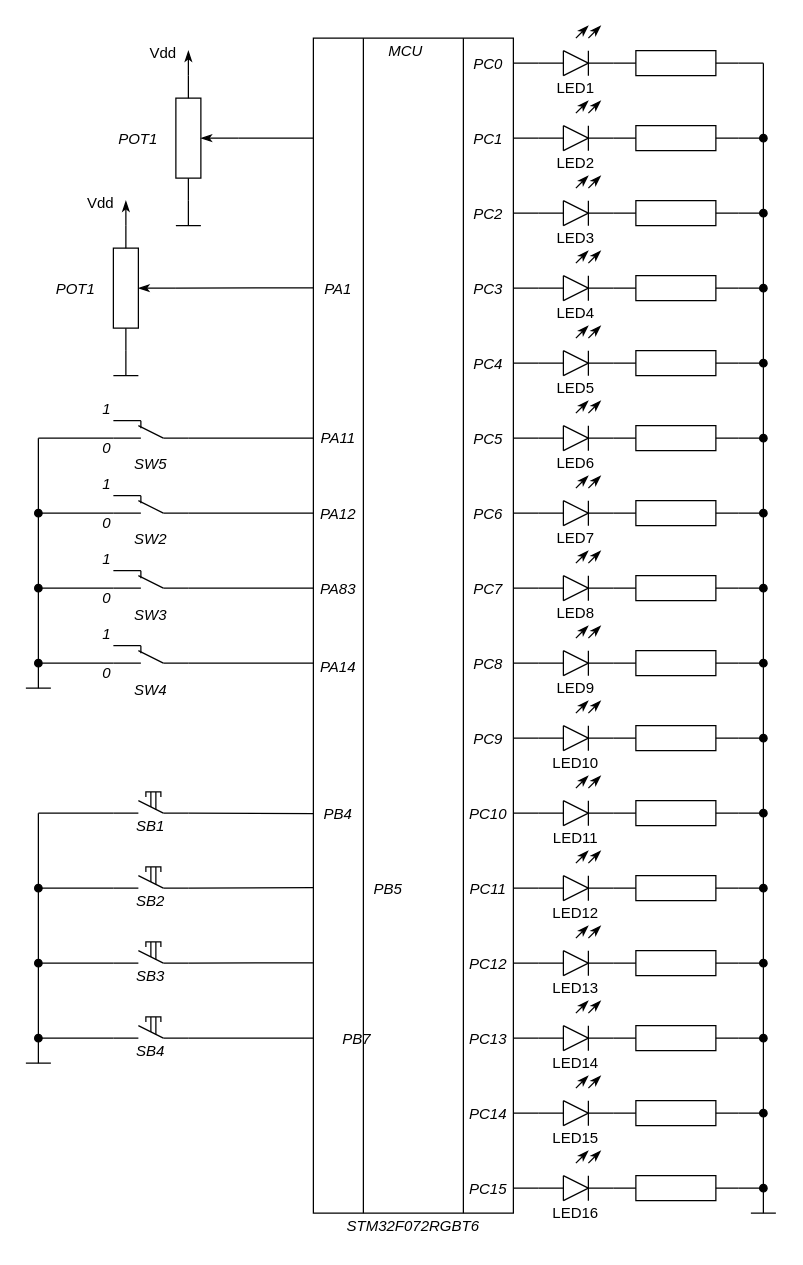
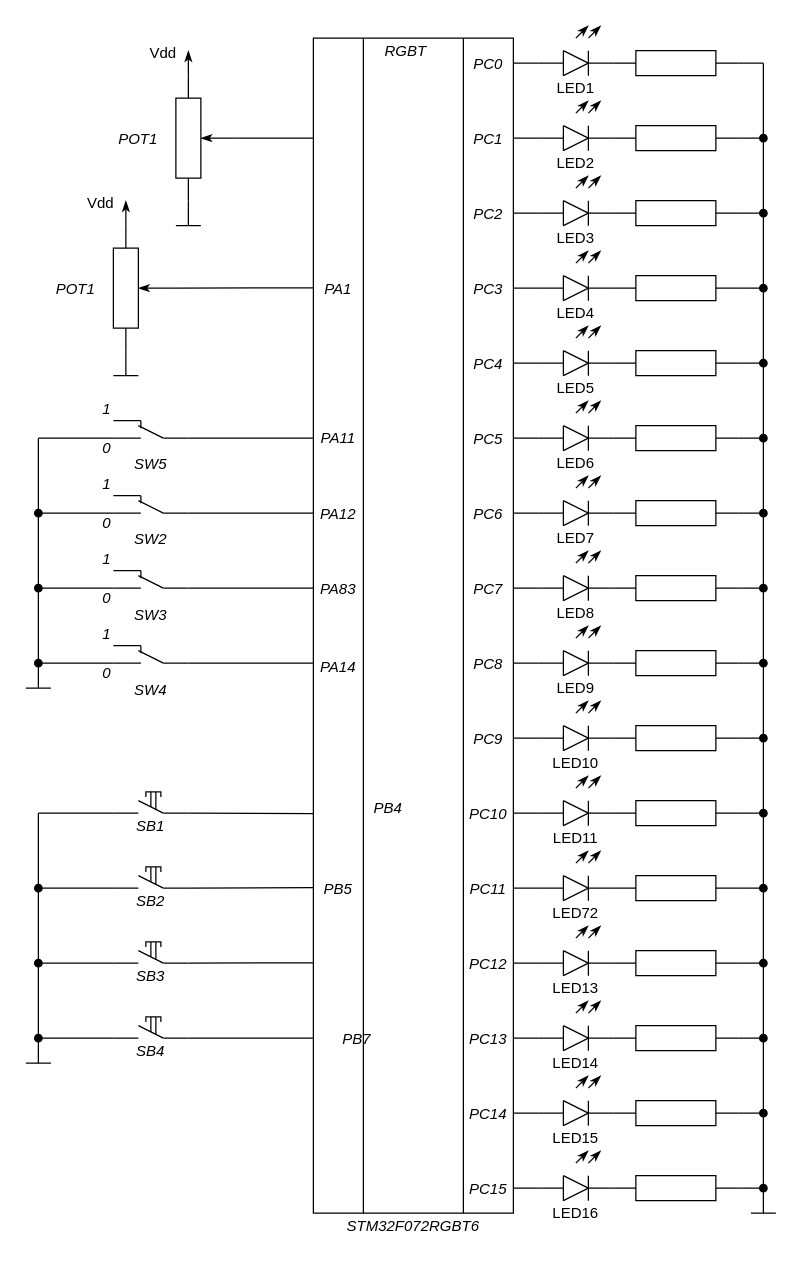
(405, 51) -> (405, 51)
(338, 813) -> (388, 807)
(388, 888) -> (338, 888)
(576, 913) -> (576, 913)
